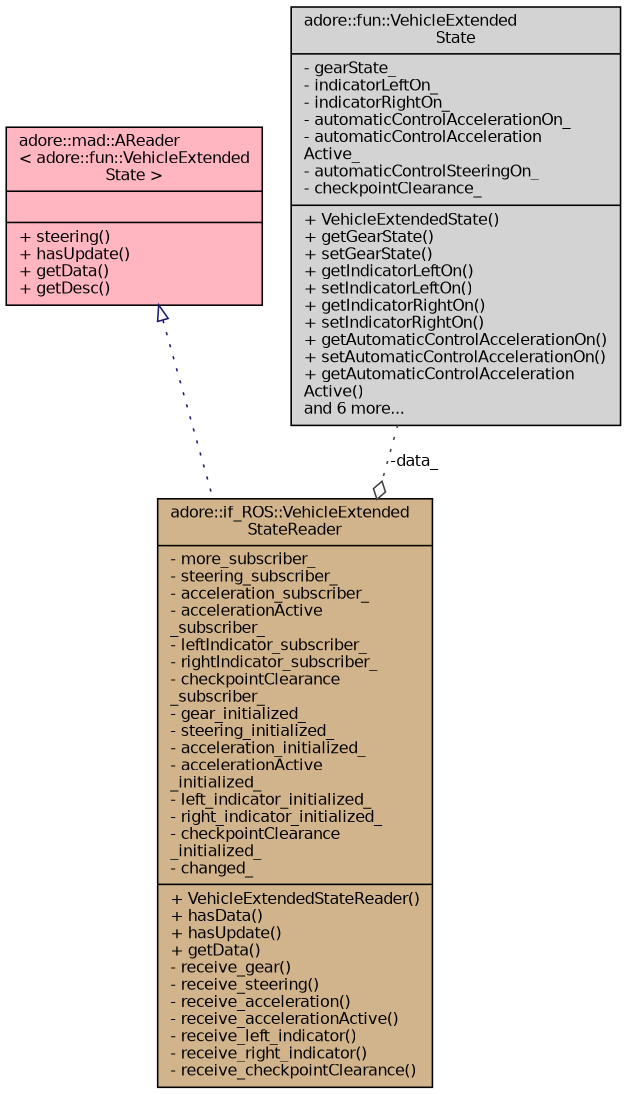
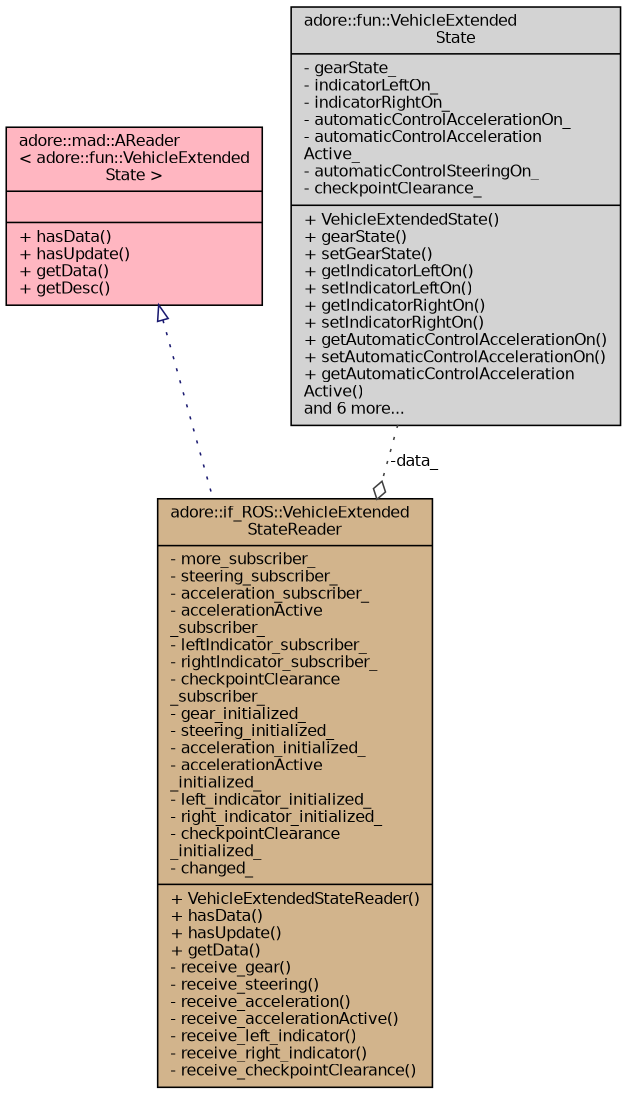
(65, 237) -> (66, 237)
(369, 237) -> (356, 237)
